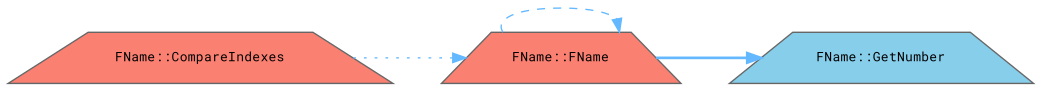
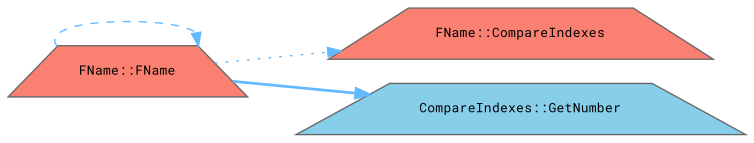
(403, 58) -> (271, 58)
(882, 58) -> (521, 109)
